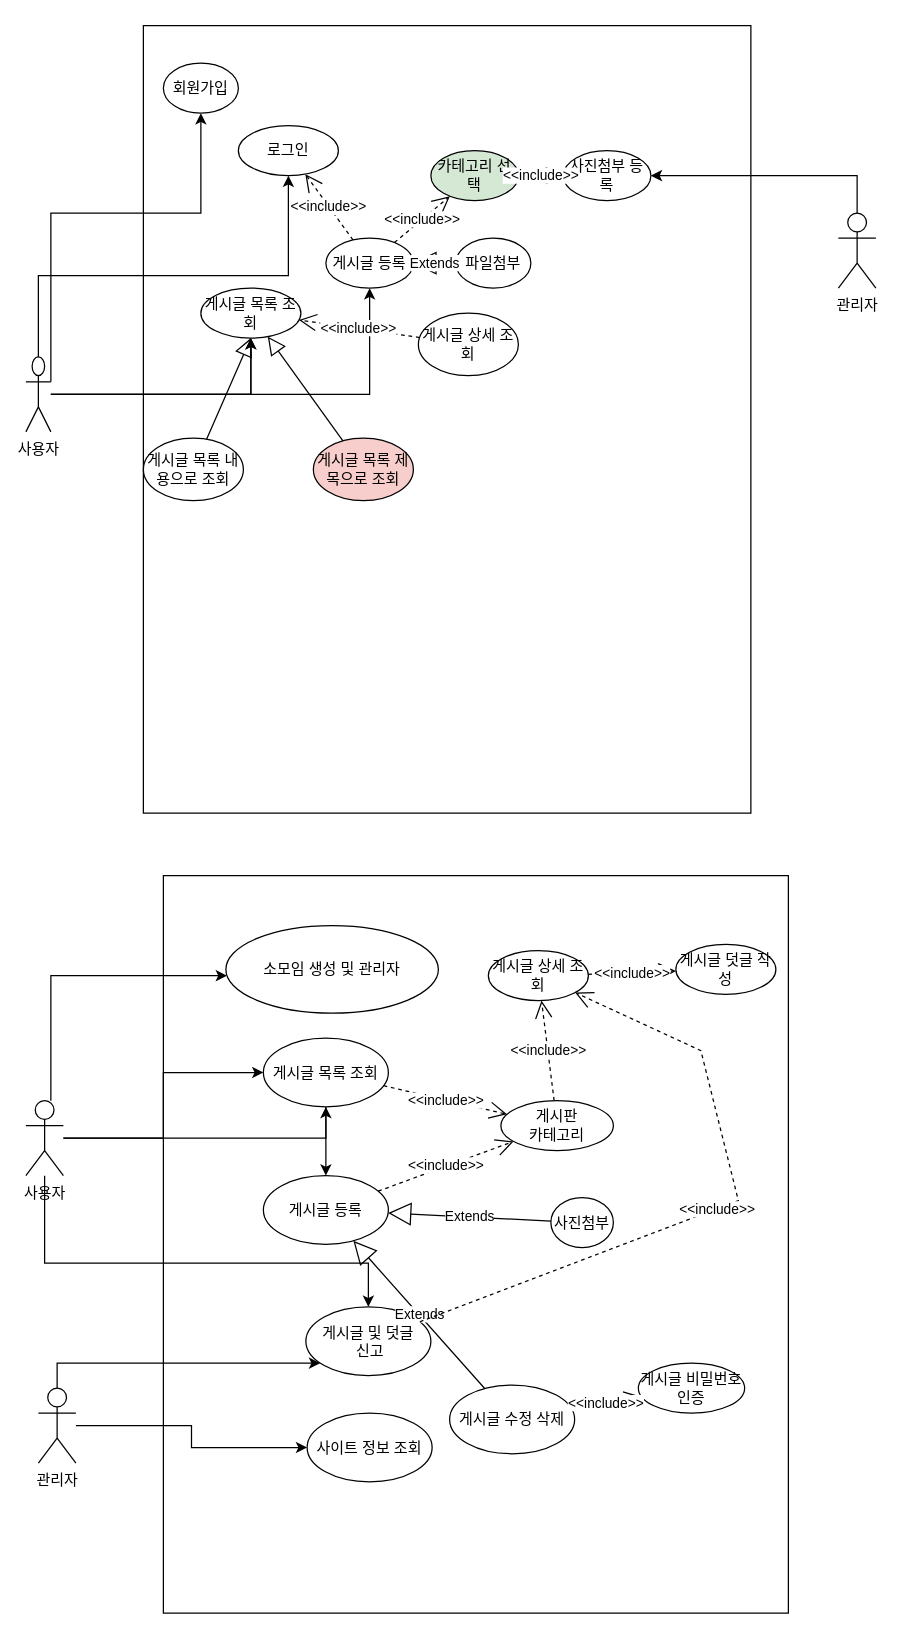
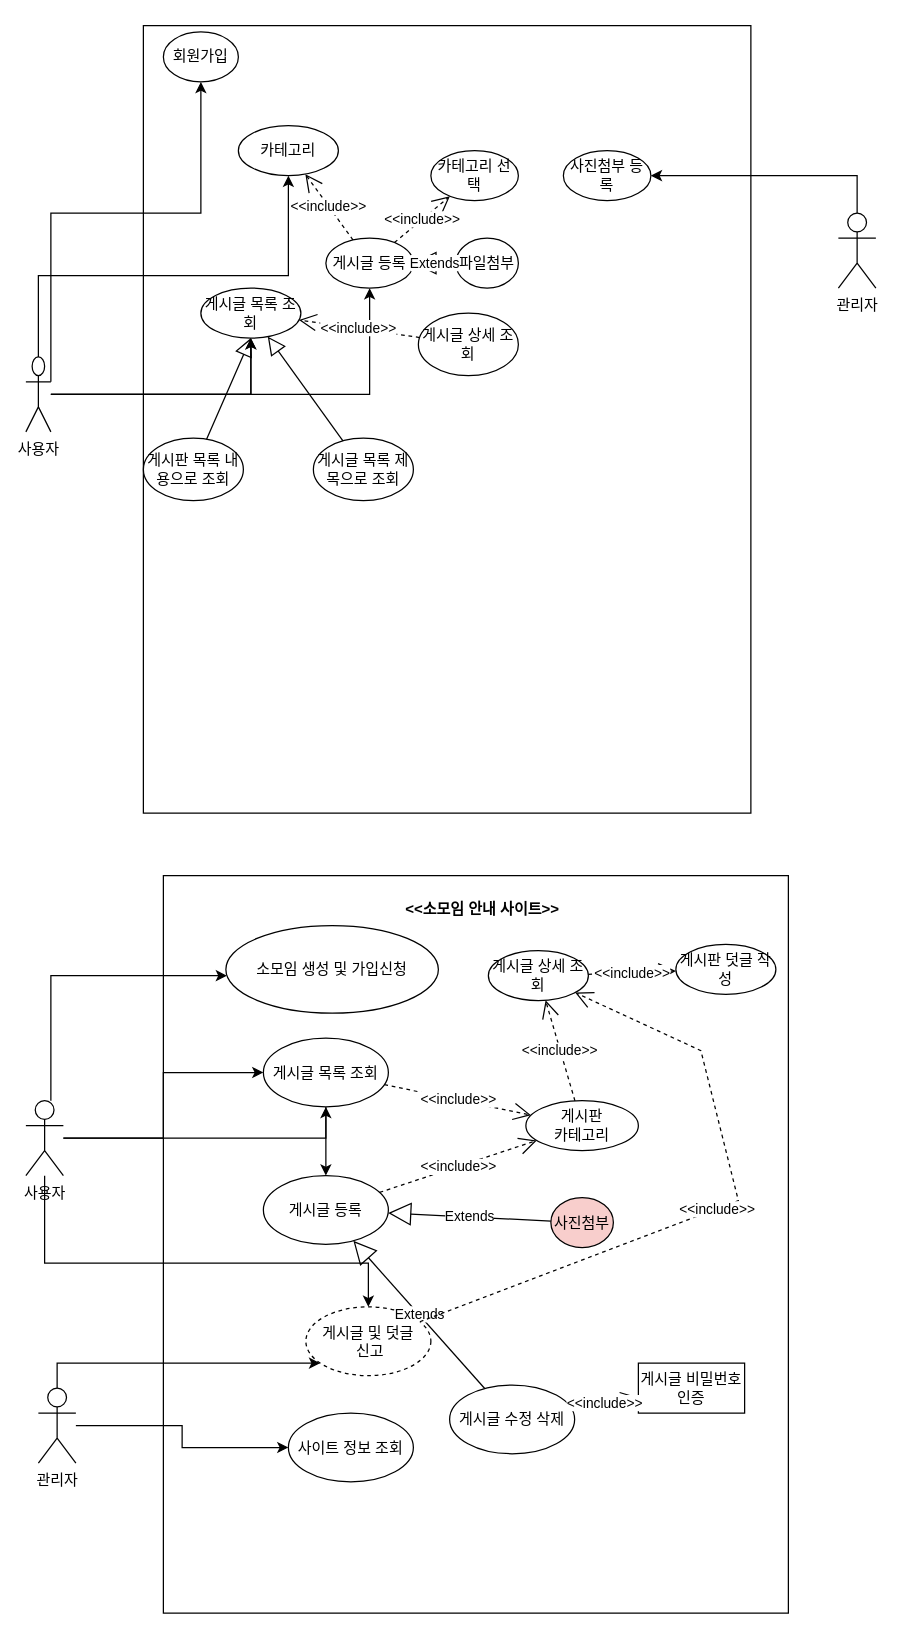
(201, 88) -> (201, 57)
(288, 151) -> (288, 151)
(474, 176) -> (474, 176)
(539, 176) -> none
(493, 263) -> (487, 263)
(193, 469) -> (193, 469)
(363, 469) -> (363, 469)
none -> (482, 909)
(332, 969) -> (332, 969)
(726, 969) -> (726, 969)
(557, 1126) -> (582, 1126)
(582, 1223) -> (582, 1223)
(368, 1341) -> (368, 1341)
(691, 1388) -> (691, 1388)
(605, 1403) -> (606, 1403)
(369, 1448) -> (351, 1448)
